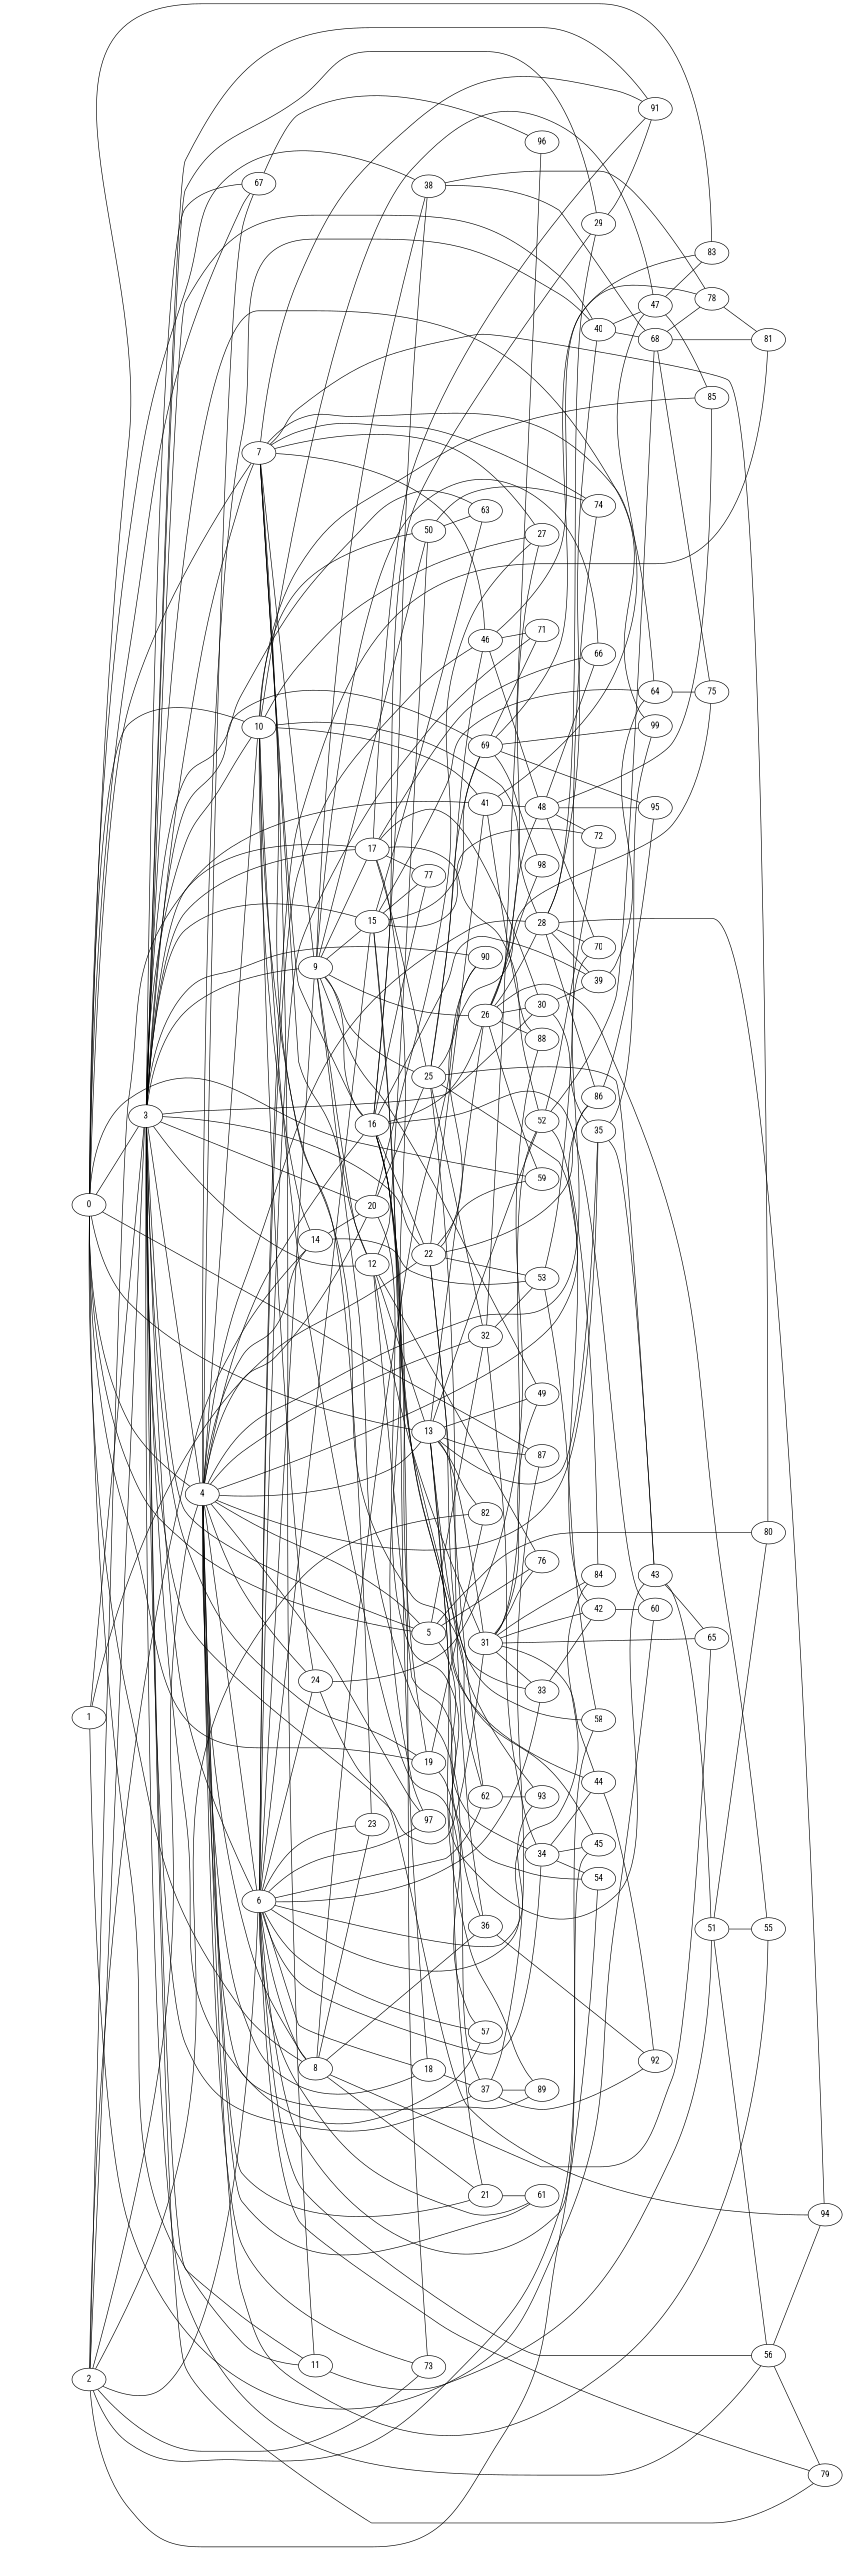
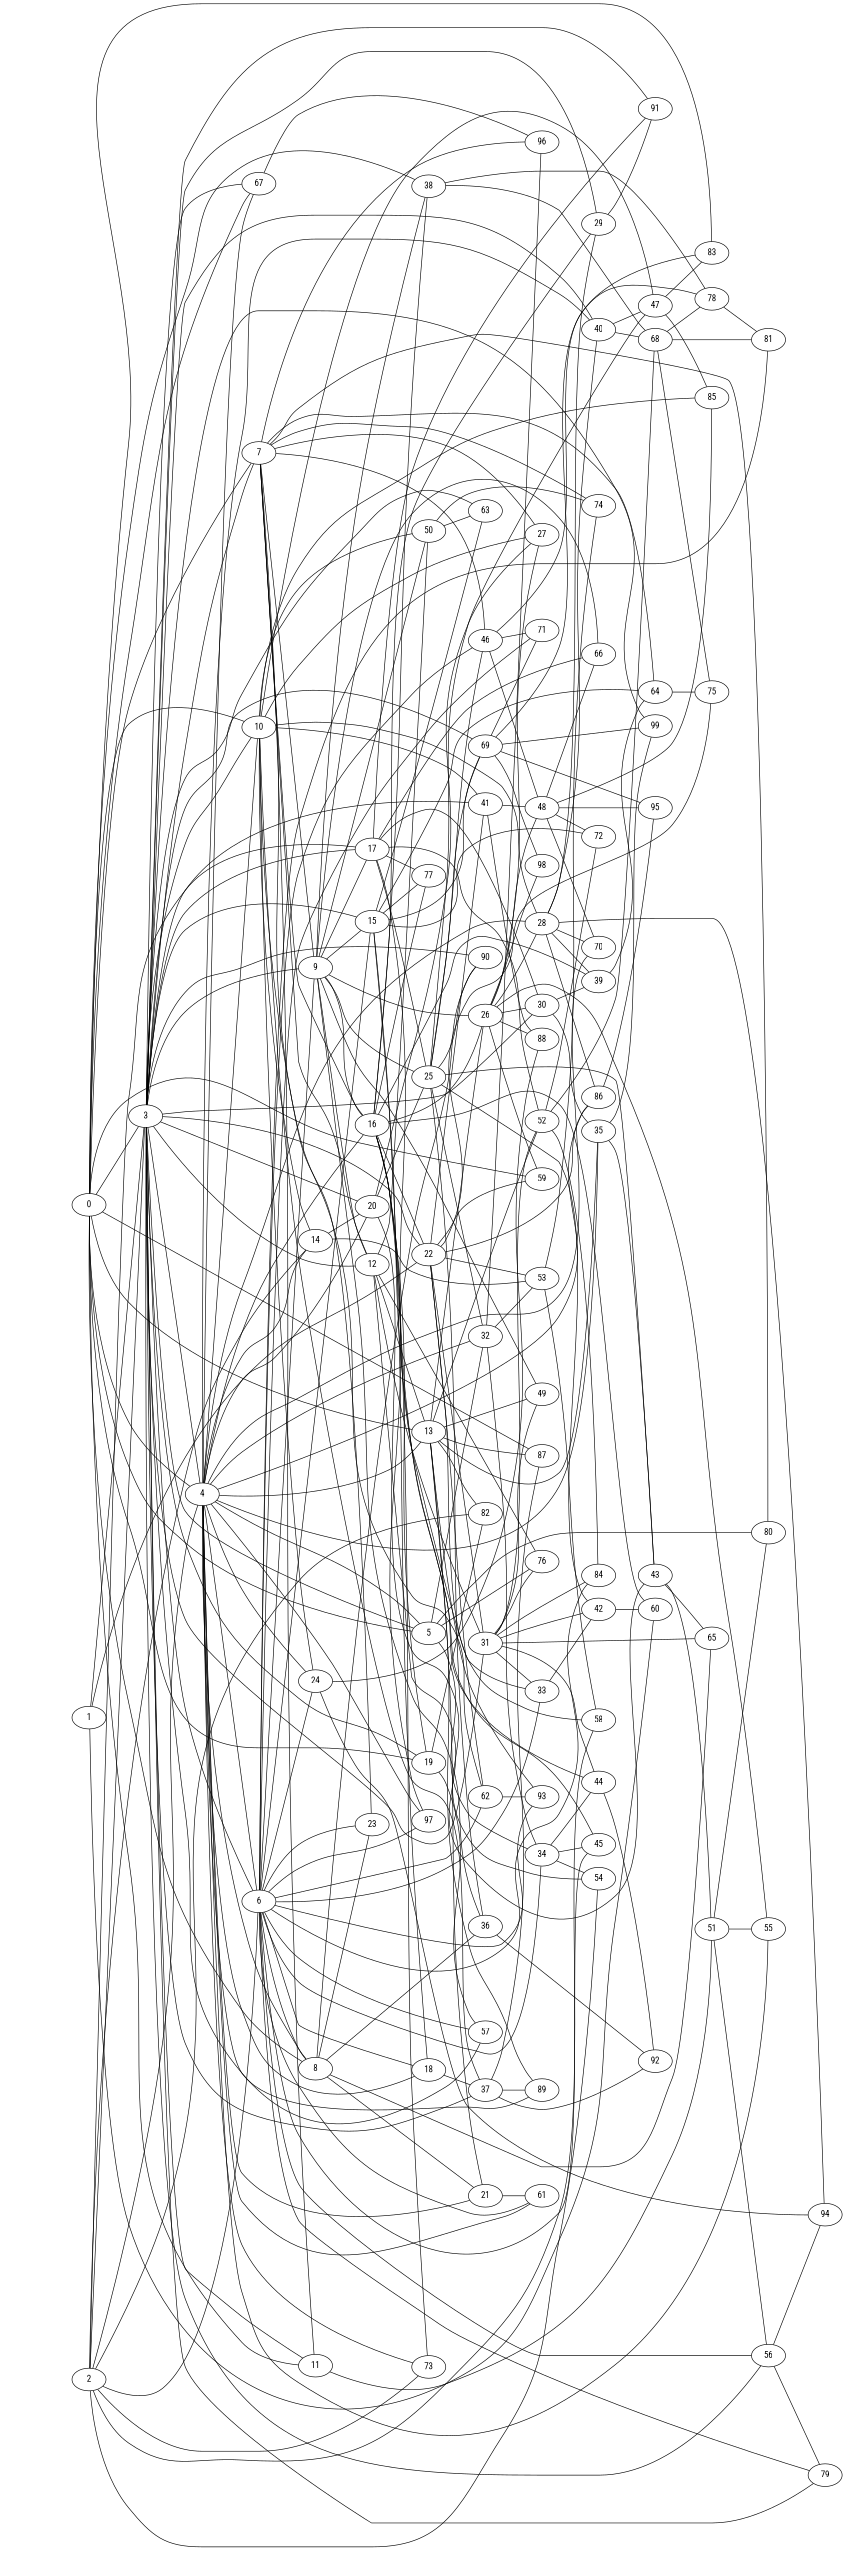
(359, 175) -> (336, 250)
(637, 578) -> (491, 573)
(467, 1535) -> (463, 1495)
